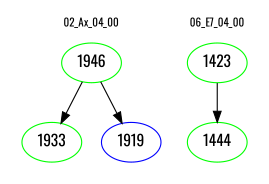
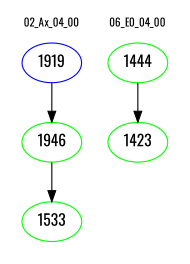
(217, 24) -> (138, 24)
(217, 97) -> (138, 97)
(109, 98) -> (52, 97)
(52, 142) -> (52, 222)
